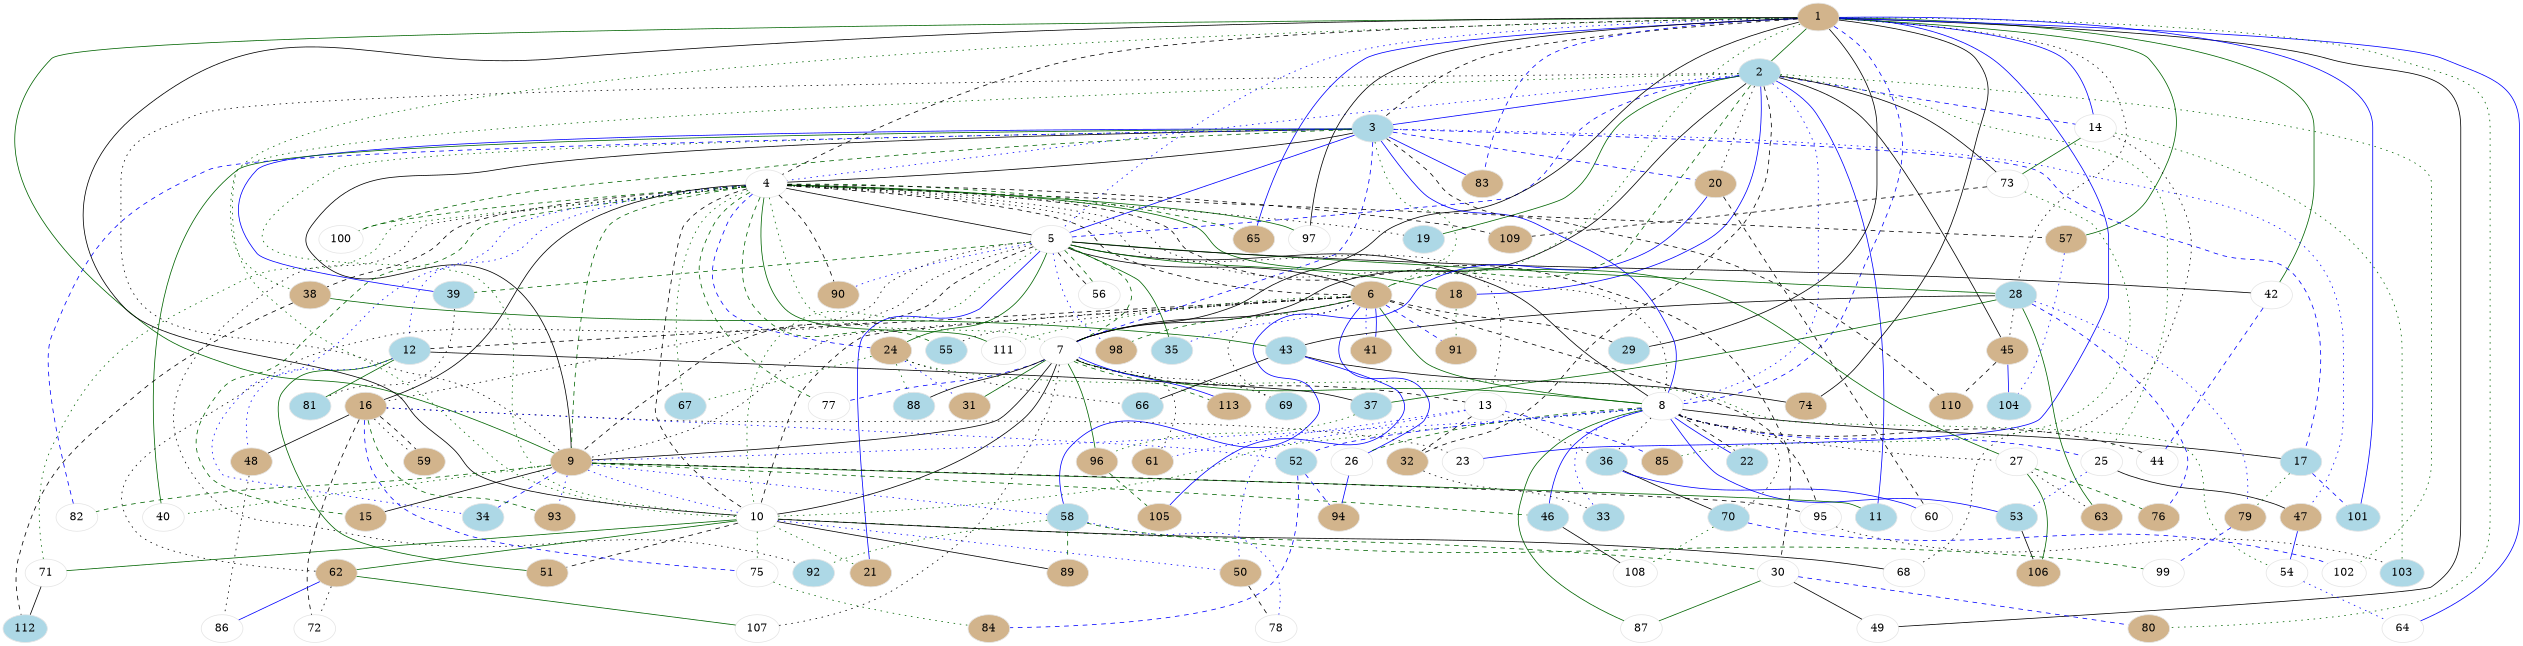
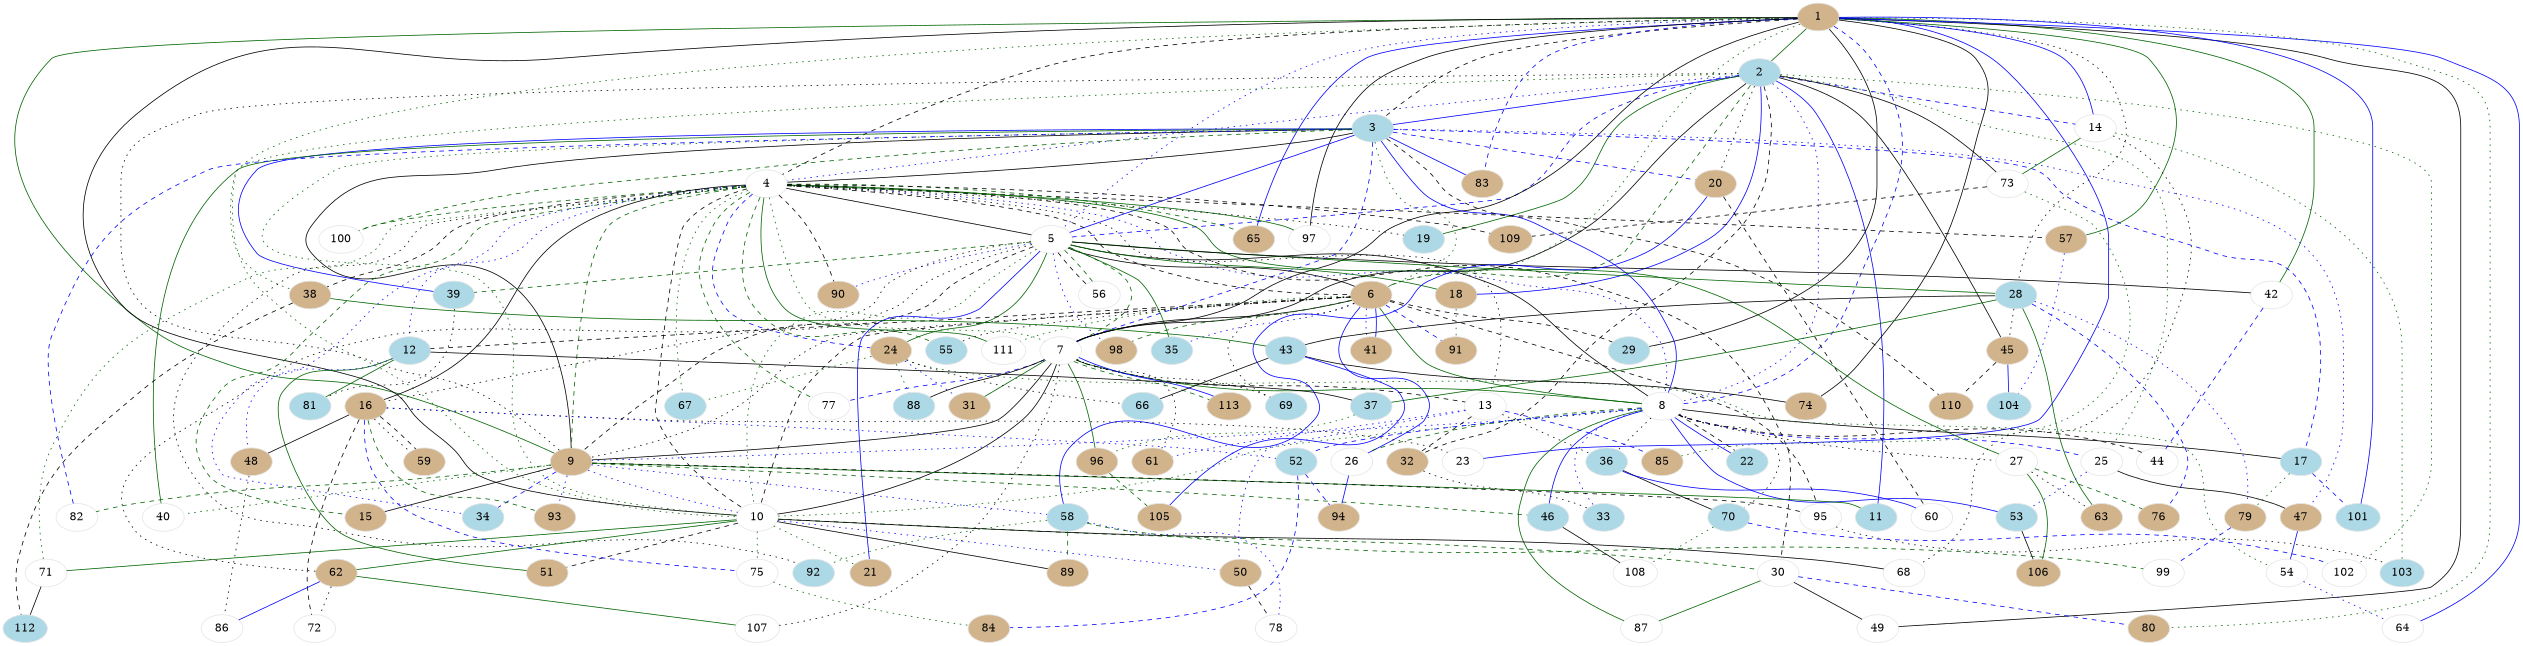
(1121, 221) -> (1121, 221)
